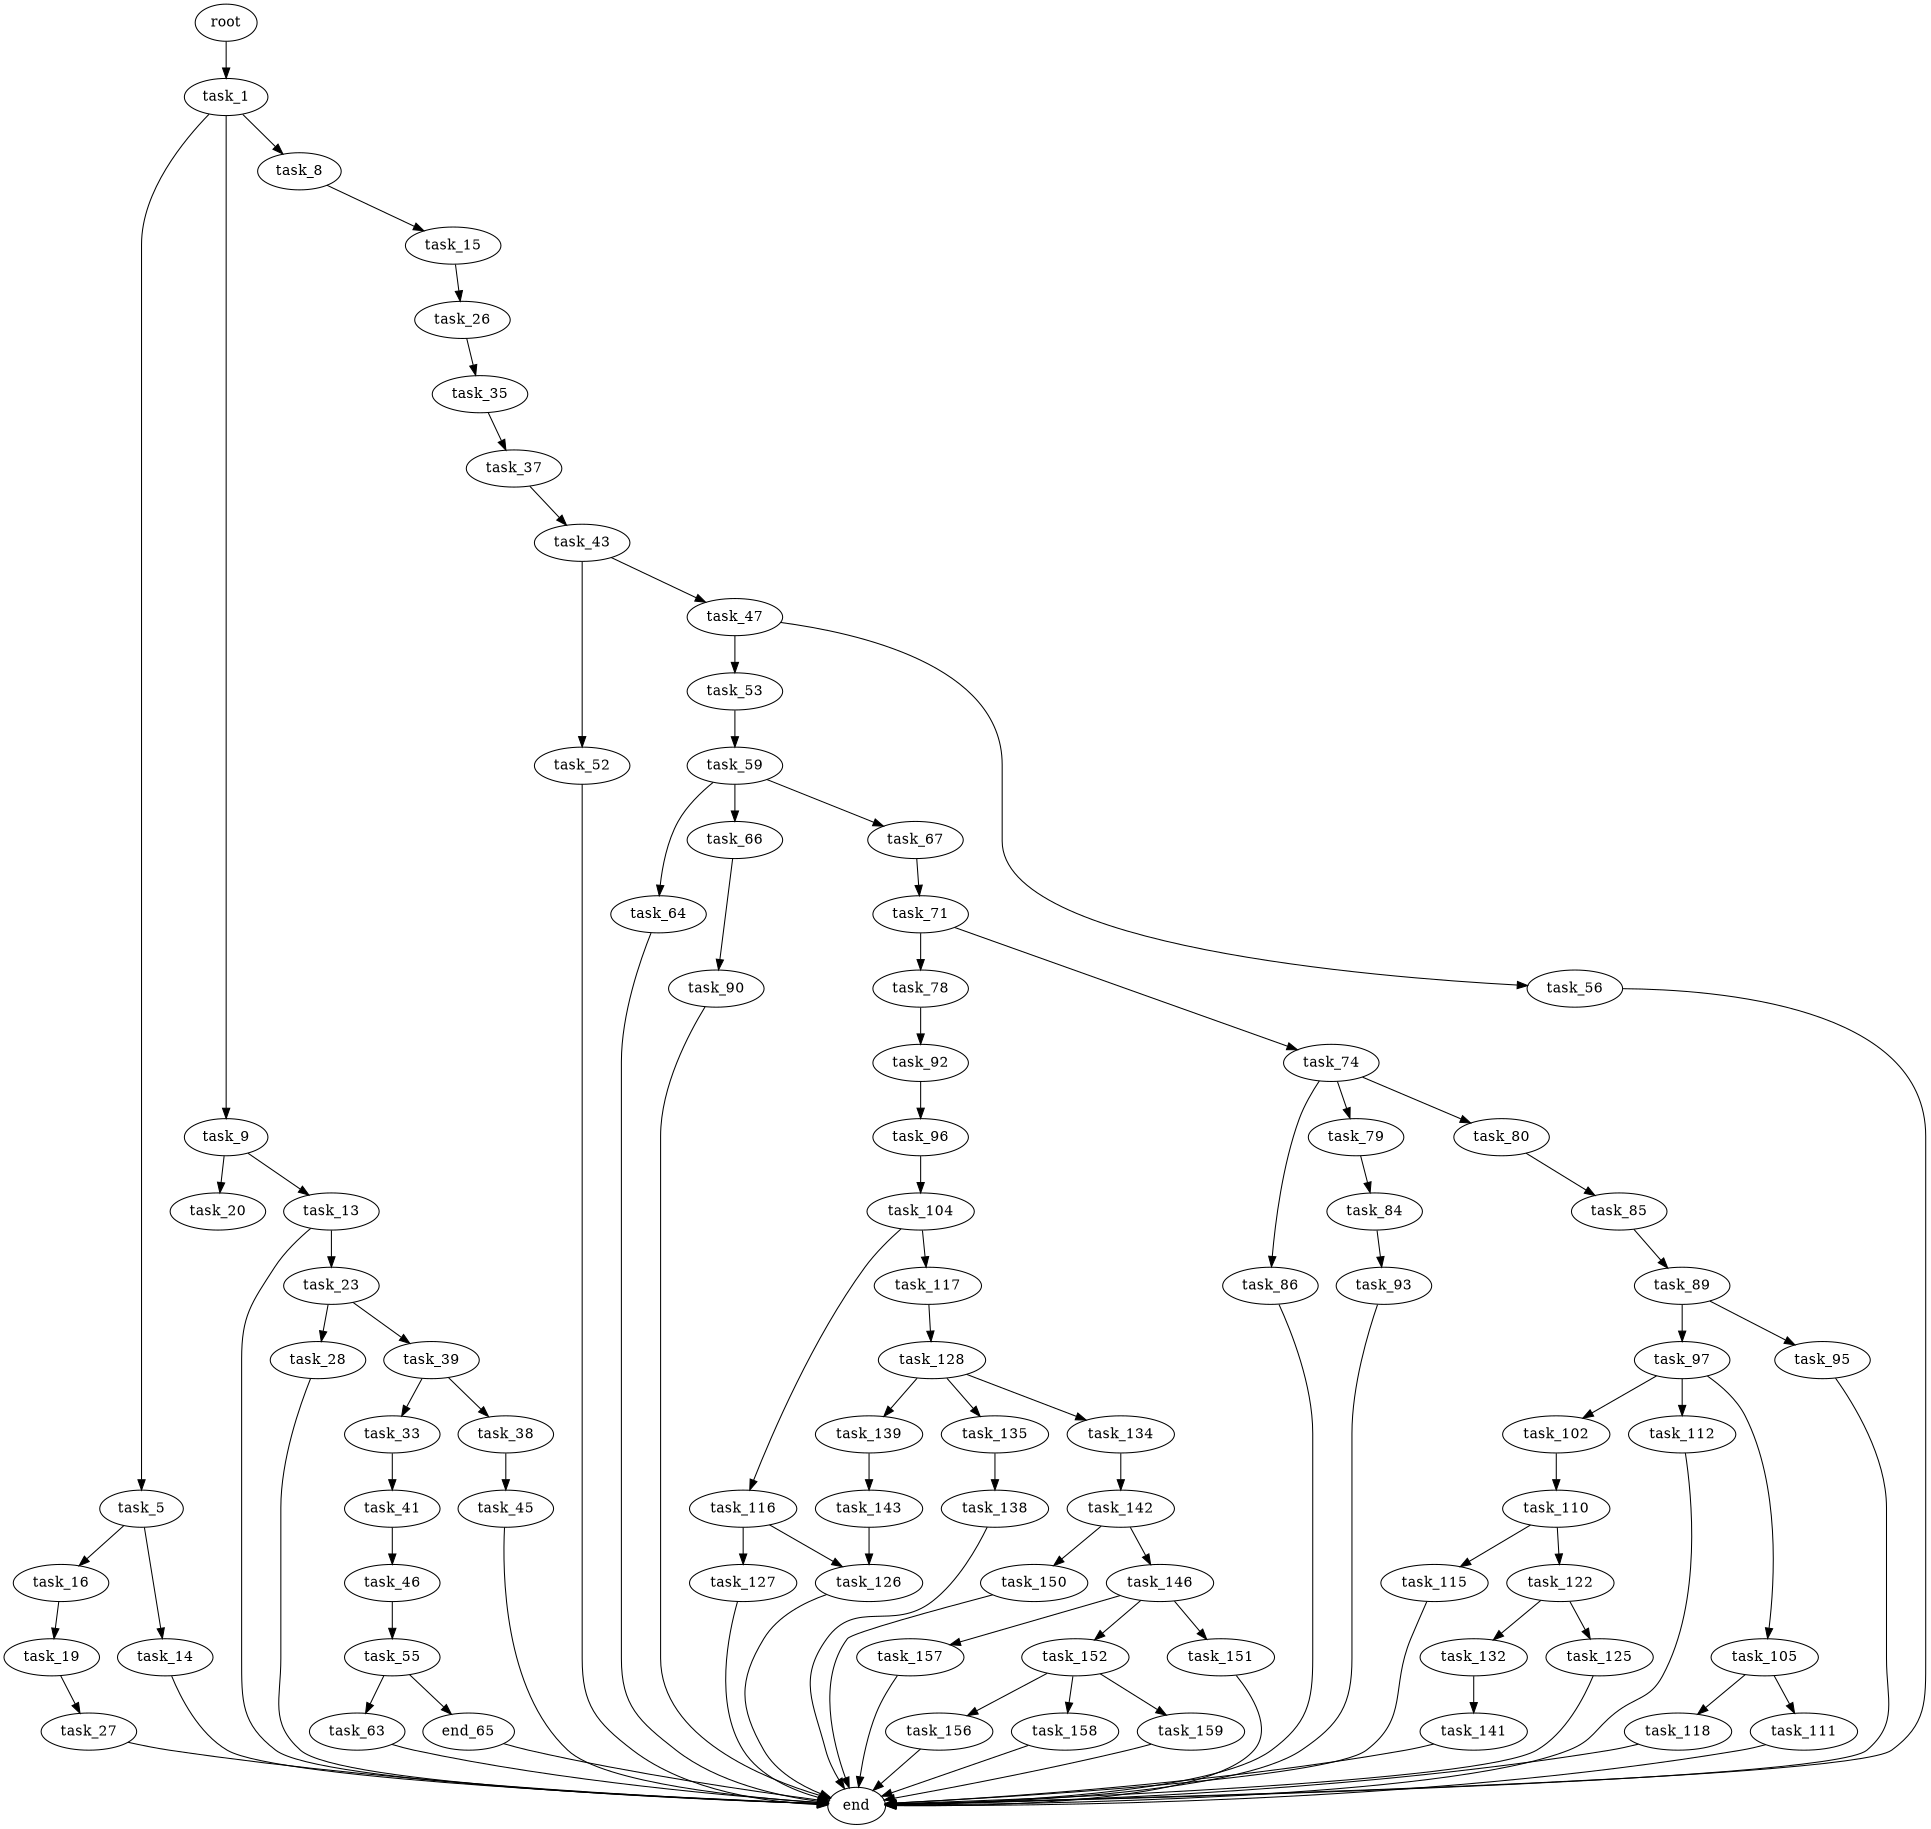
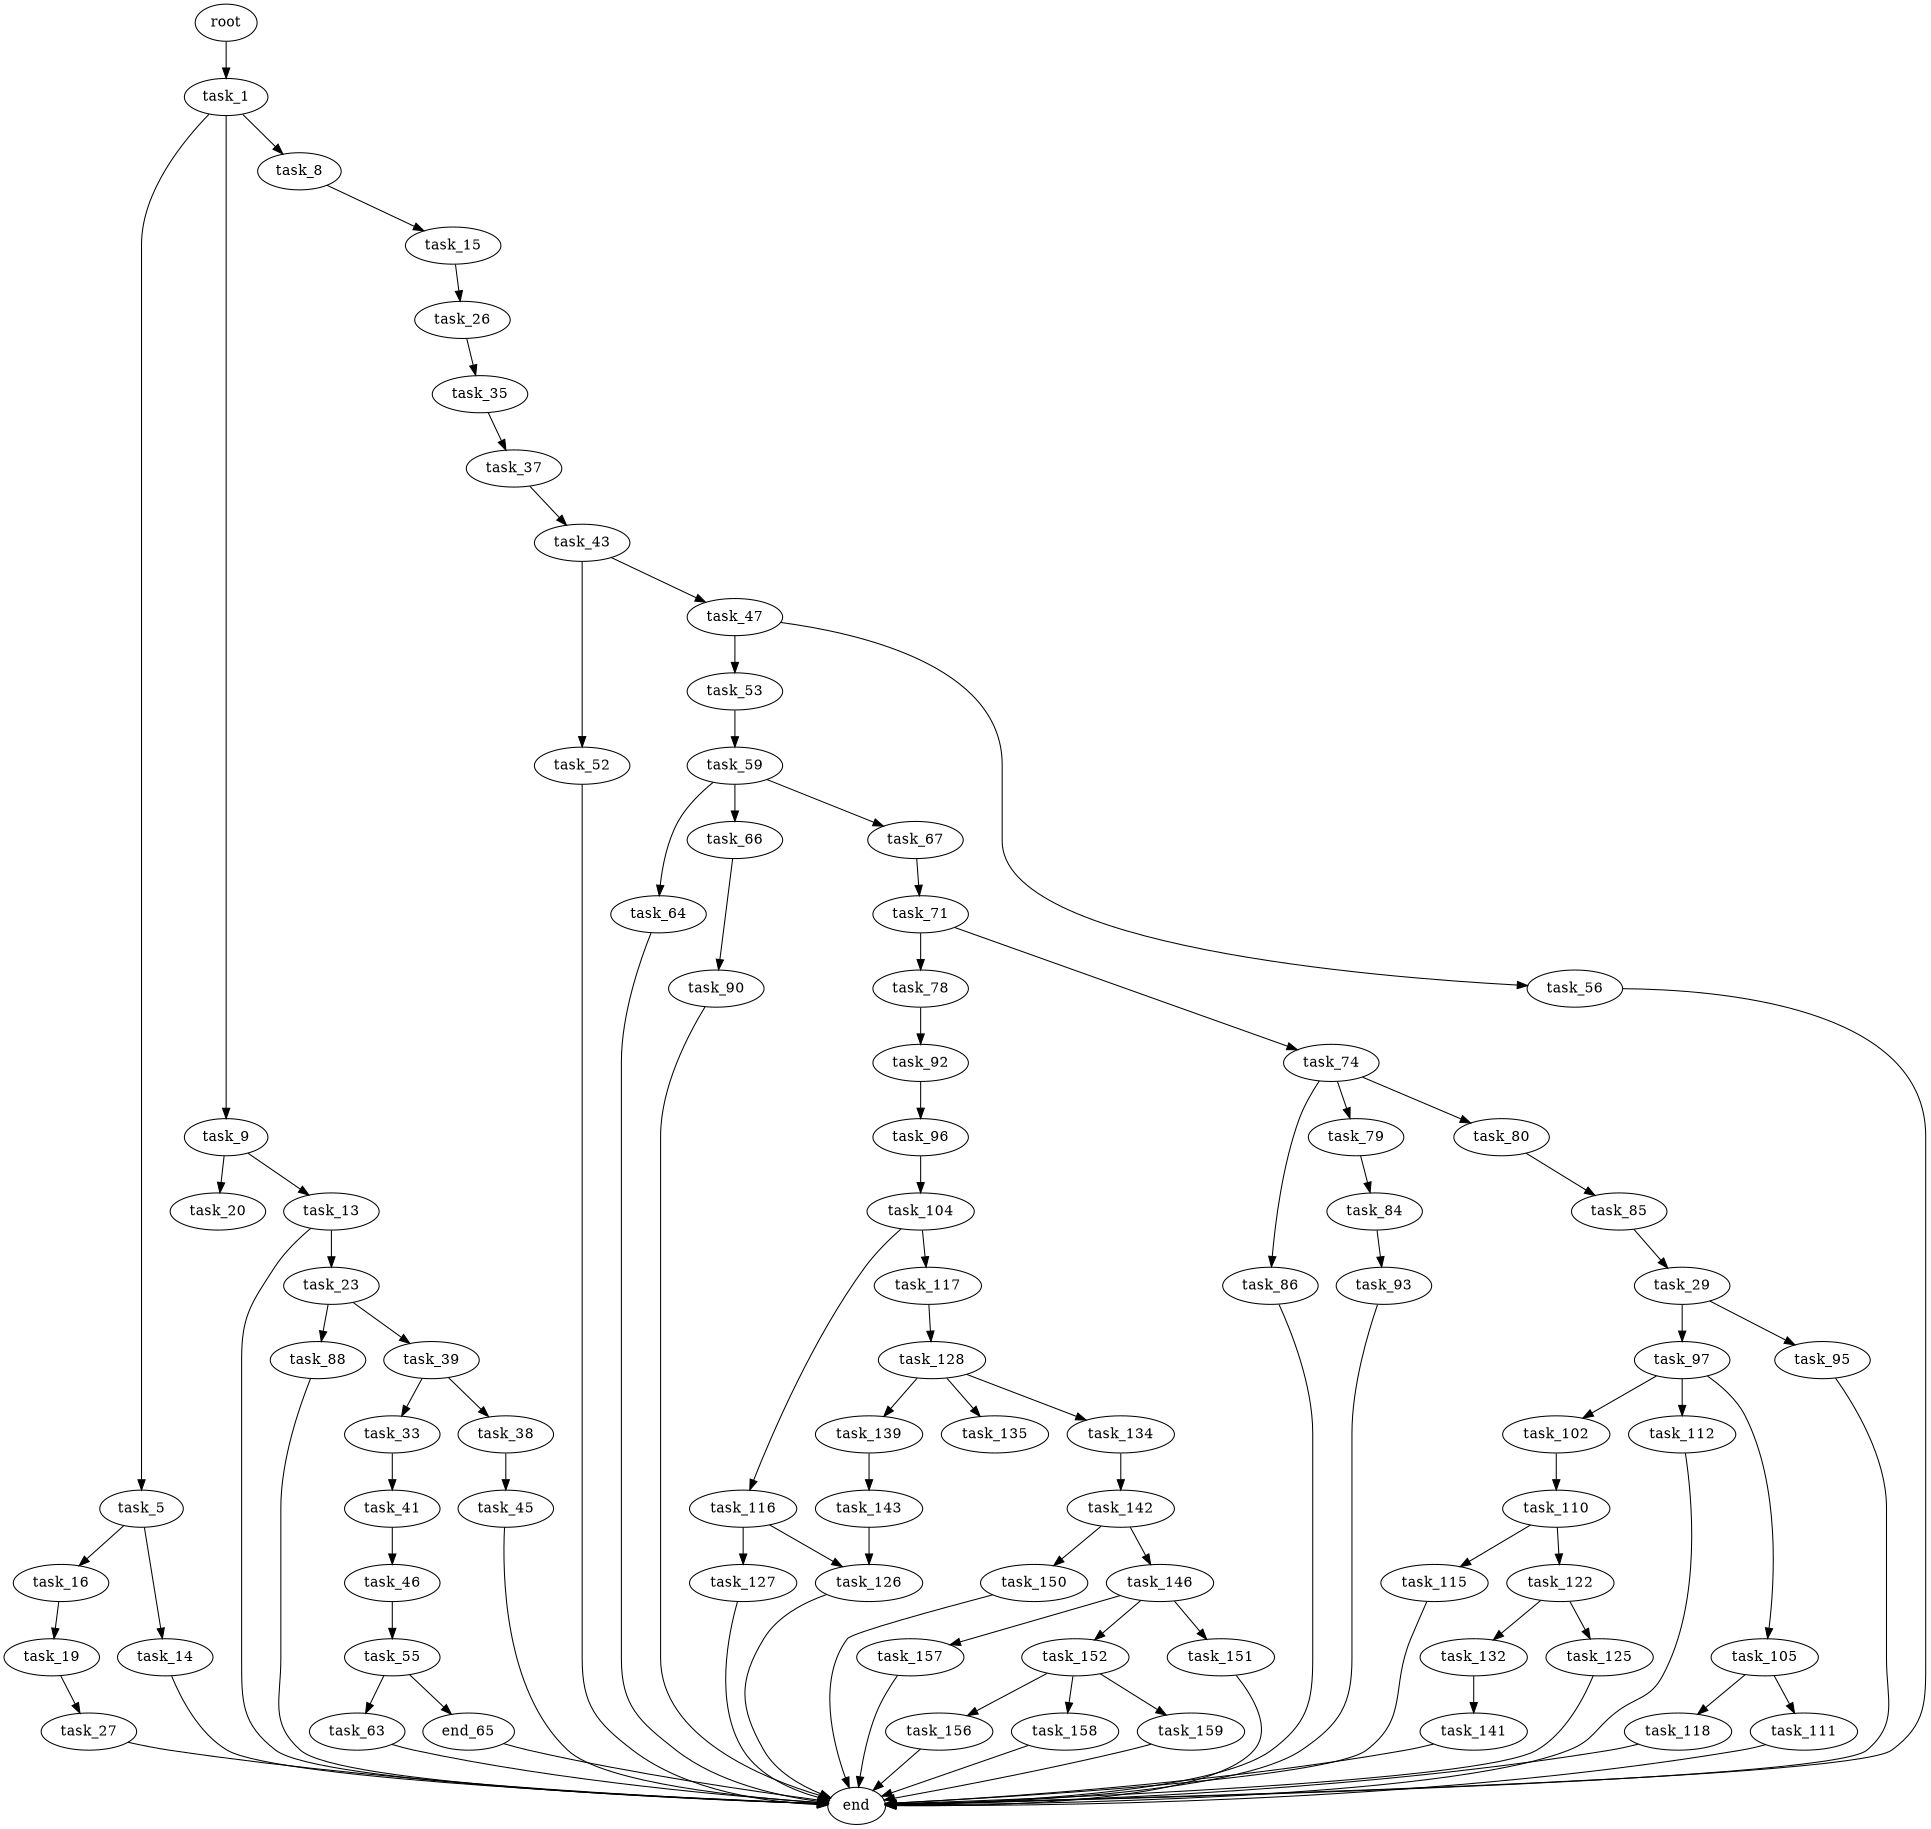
(1682, 1286) -> (1682, 1286)
(318, 1360) -> (318, 1360)
(995, 1509) -> none
